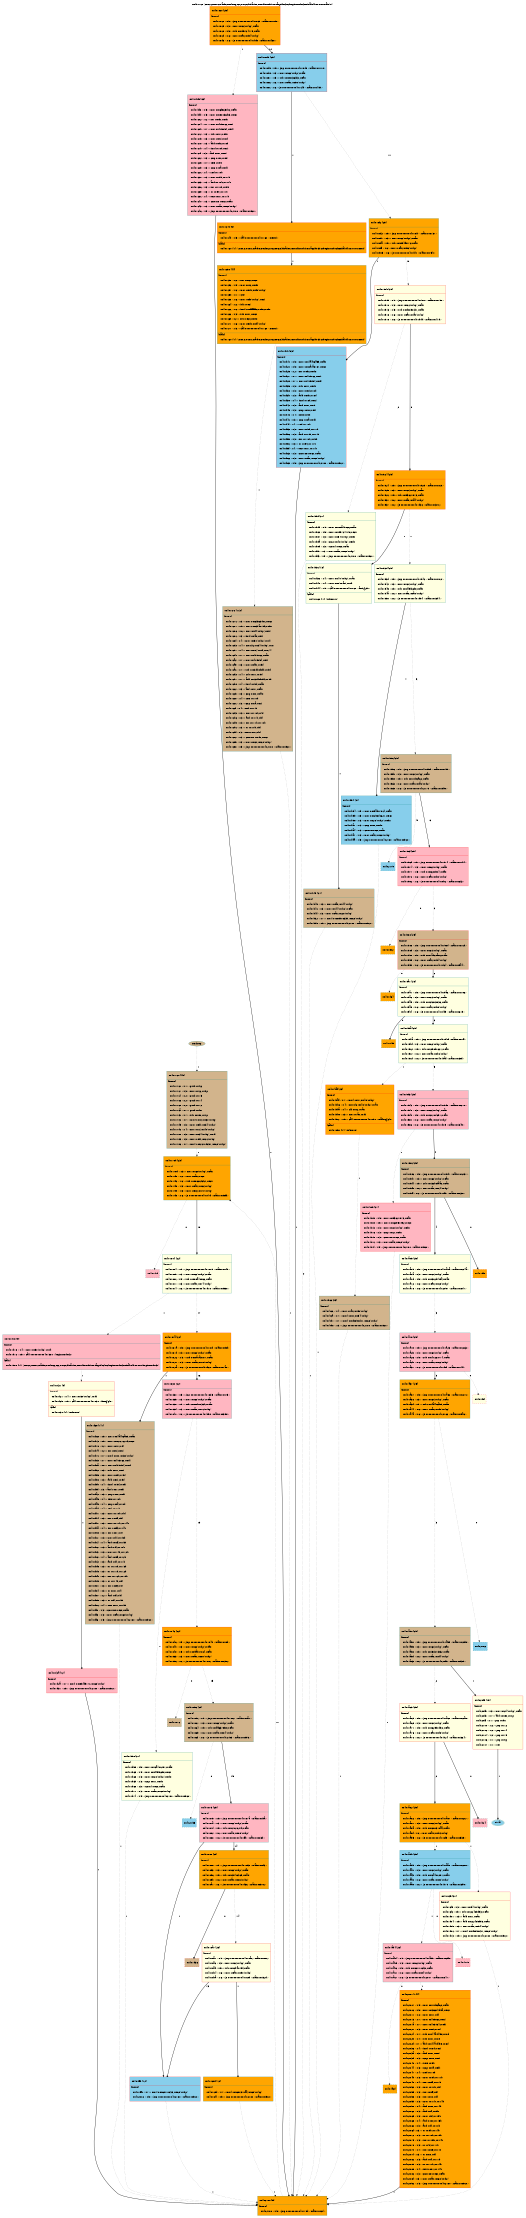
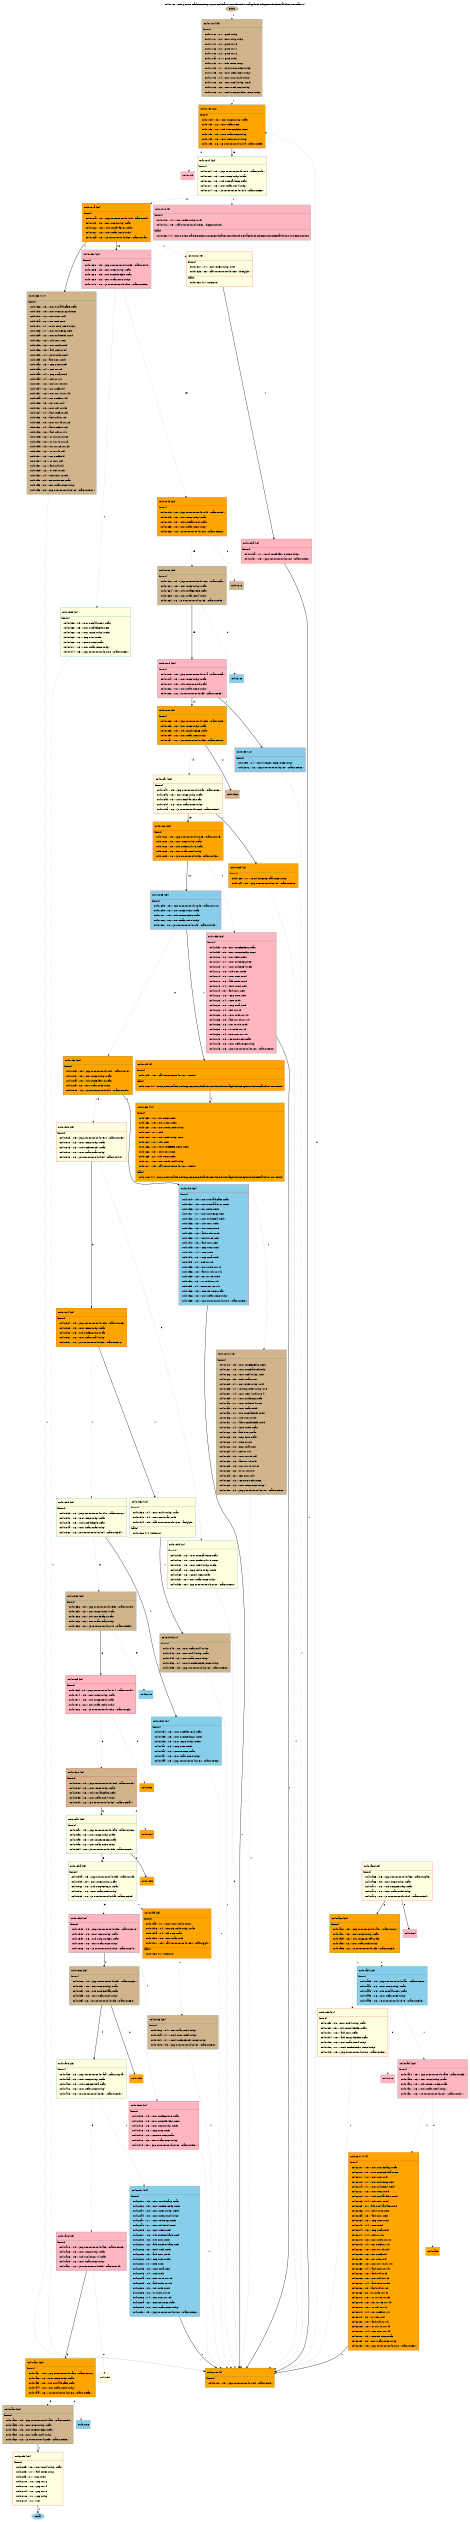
(197, 1044) -> (232, 9)
(81, 1375) -> (168, 249)
(435, 1684) -> none
(182, 2026) -> (188, 817)
none -> (165, 2251)
